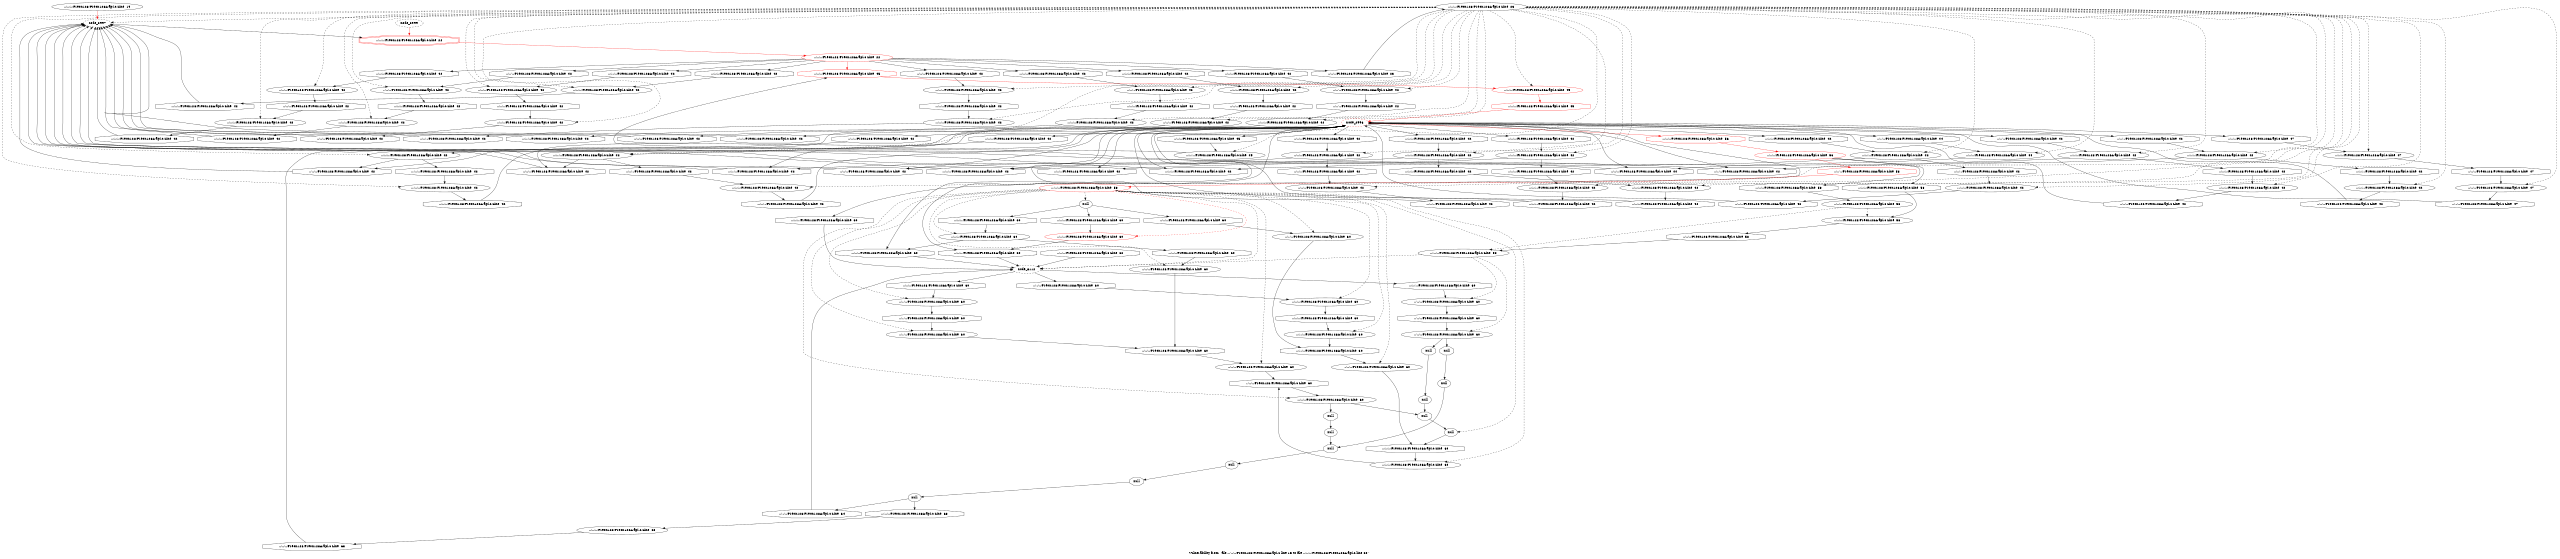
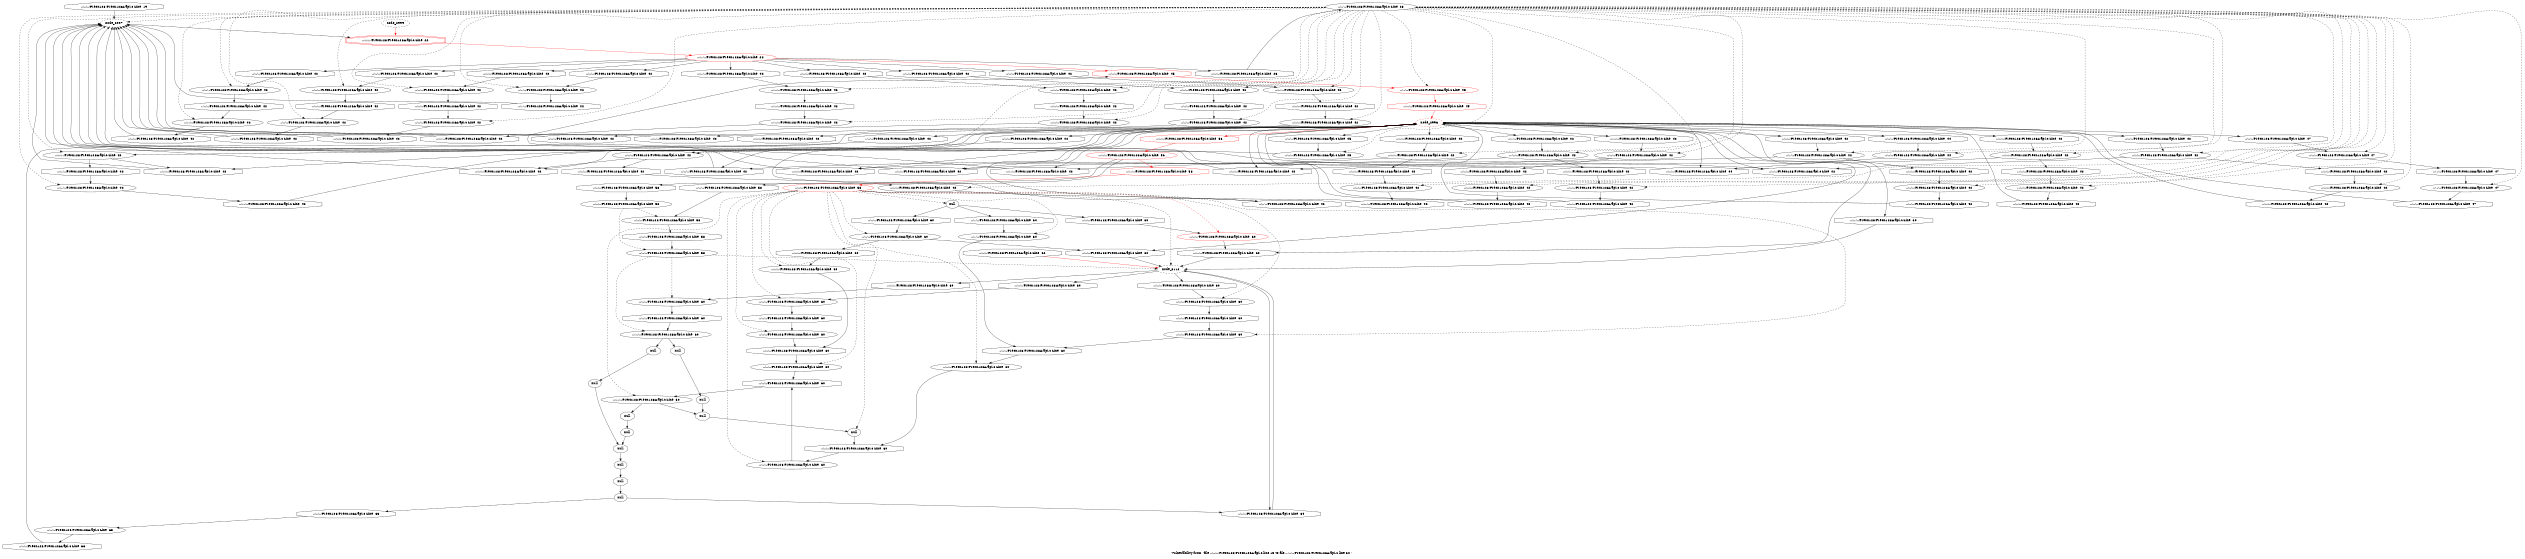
(97, 7) -> (114, 7)
(97, 14) -> (114, 14)
(1057, 262) -> (1099, 262)
none -> (1269, 357)
